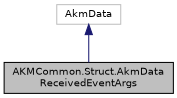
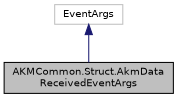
(89, 14) -> (89, 14)
